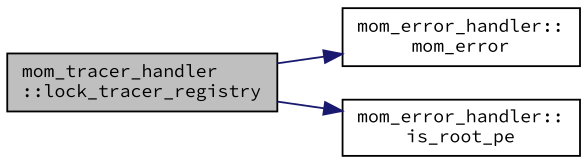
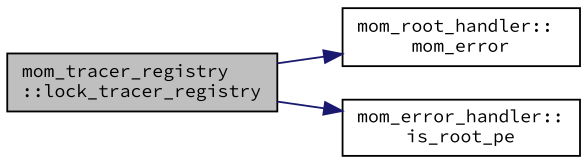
(461, 37) -> (461, 37)
(142, 82) -> (142, 82)
